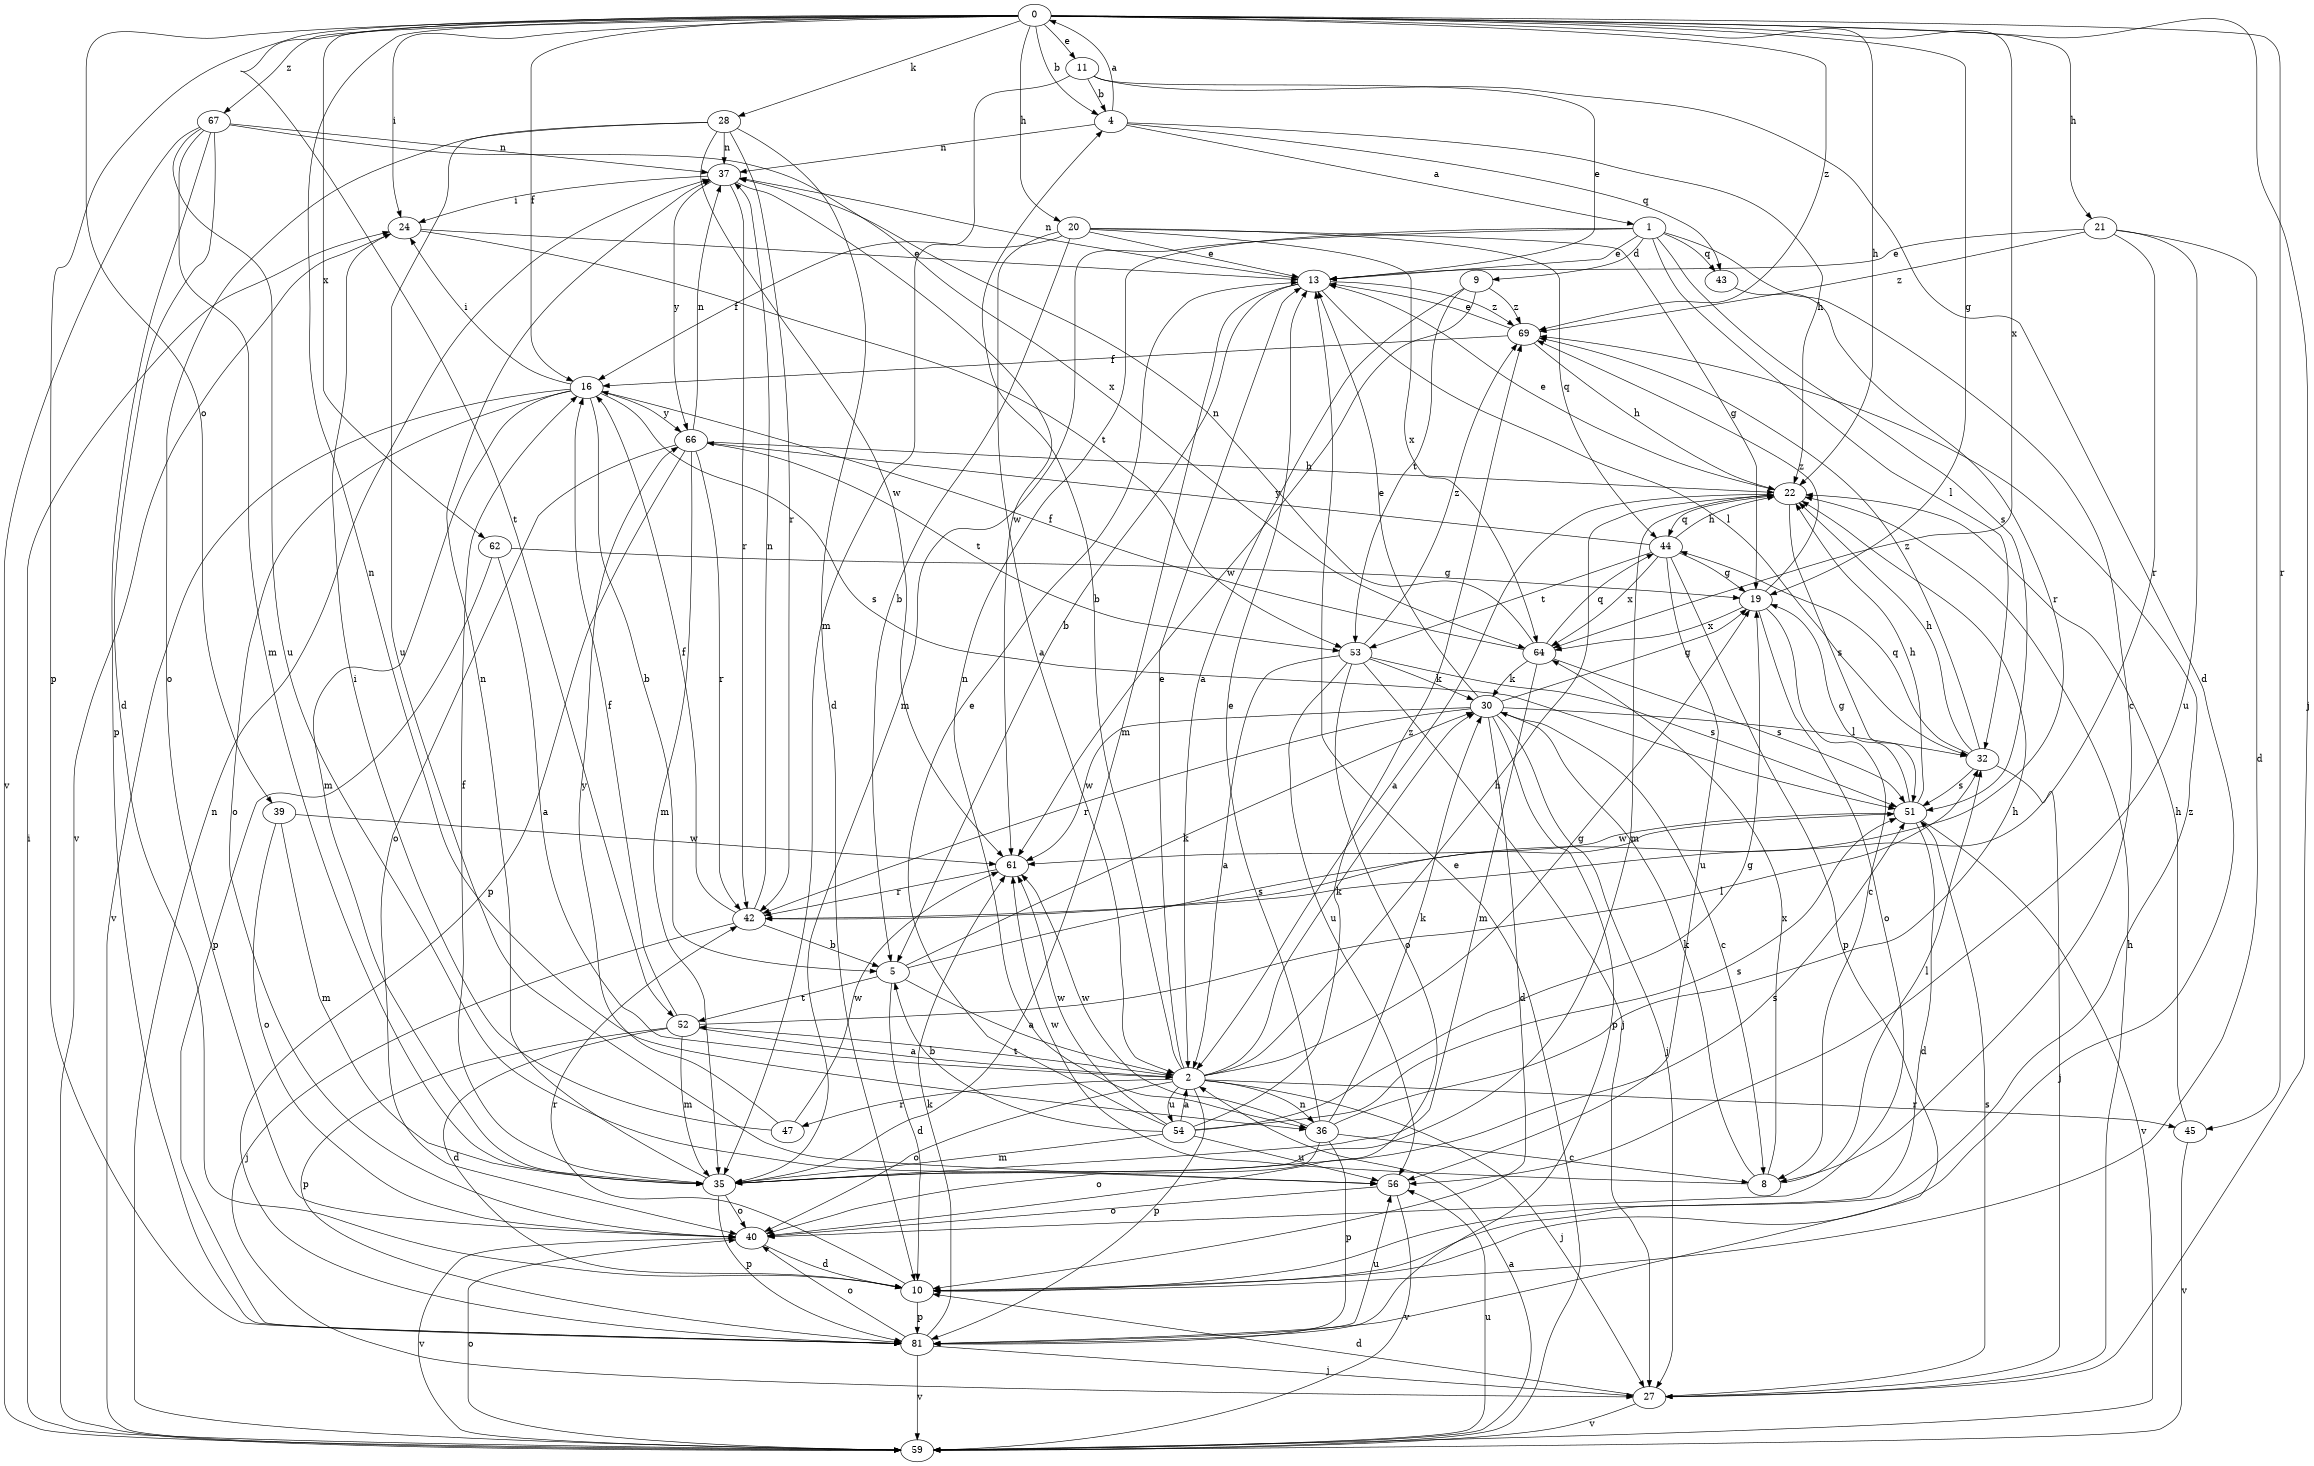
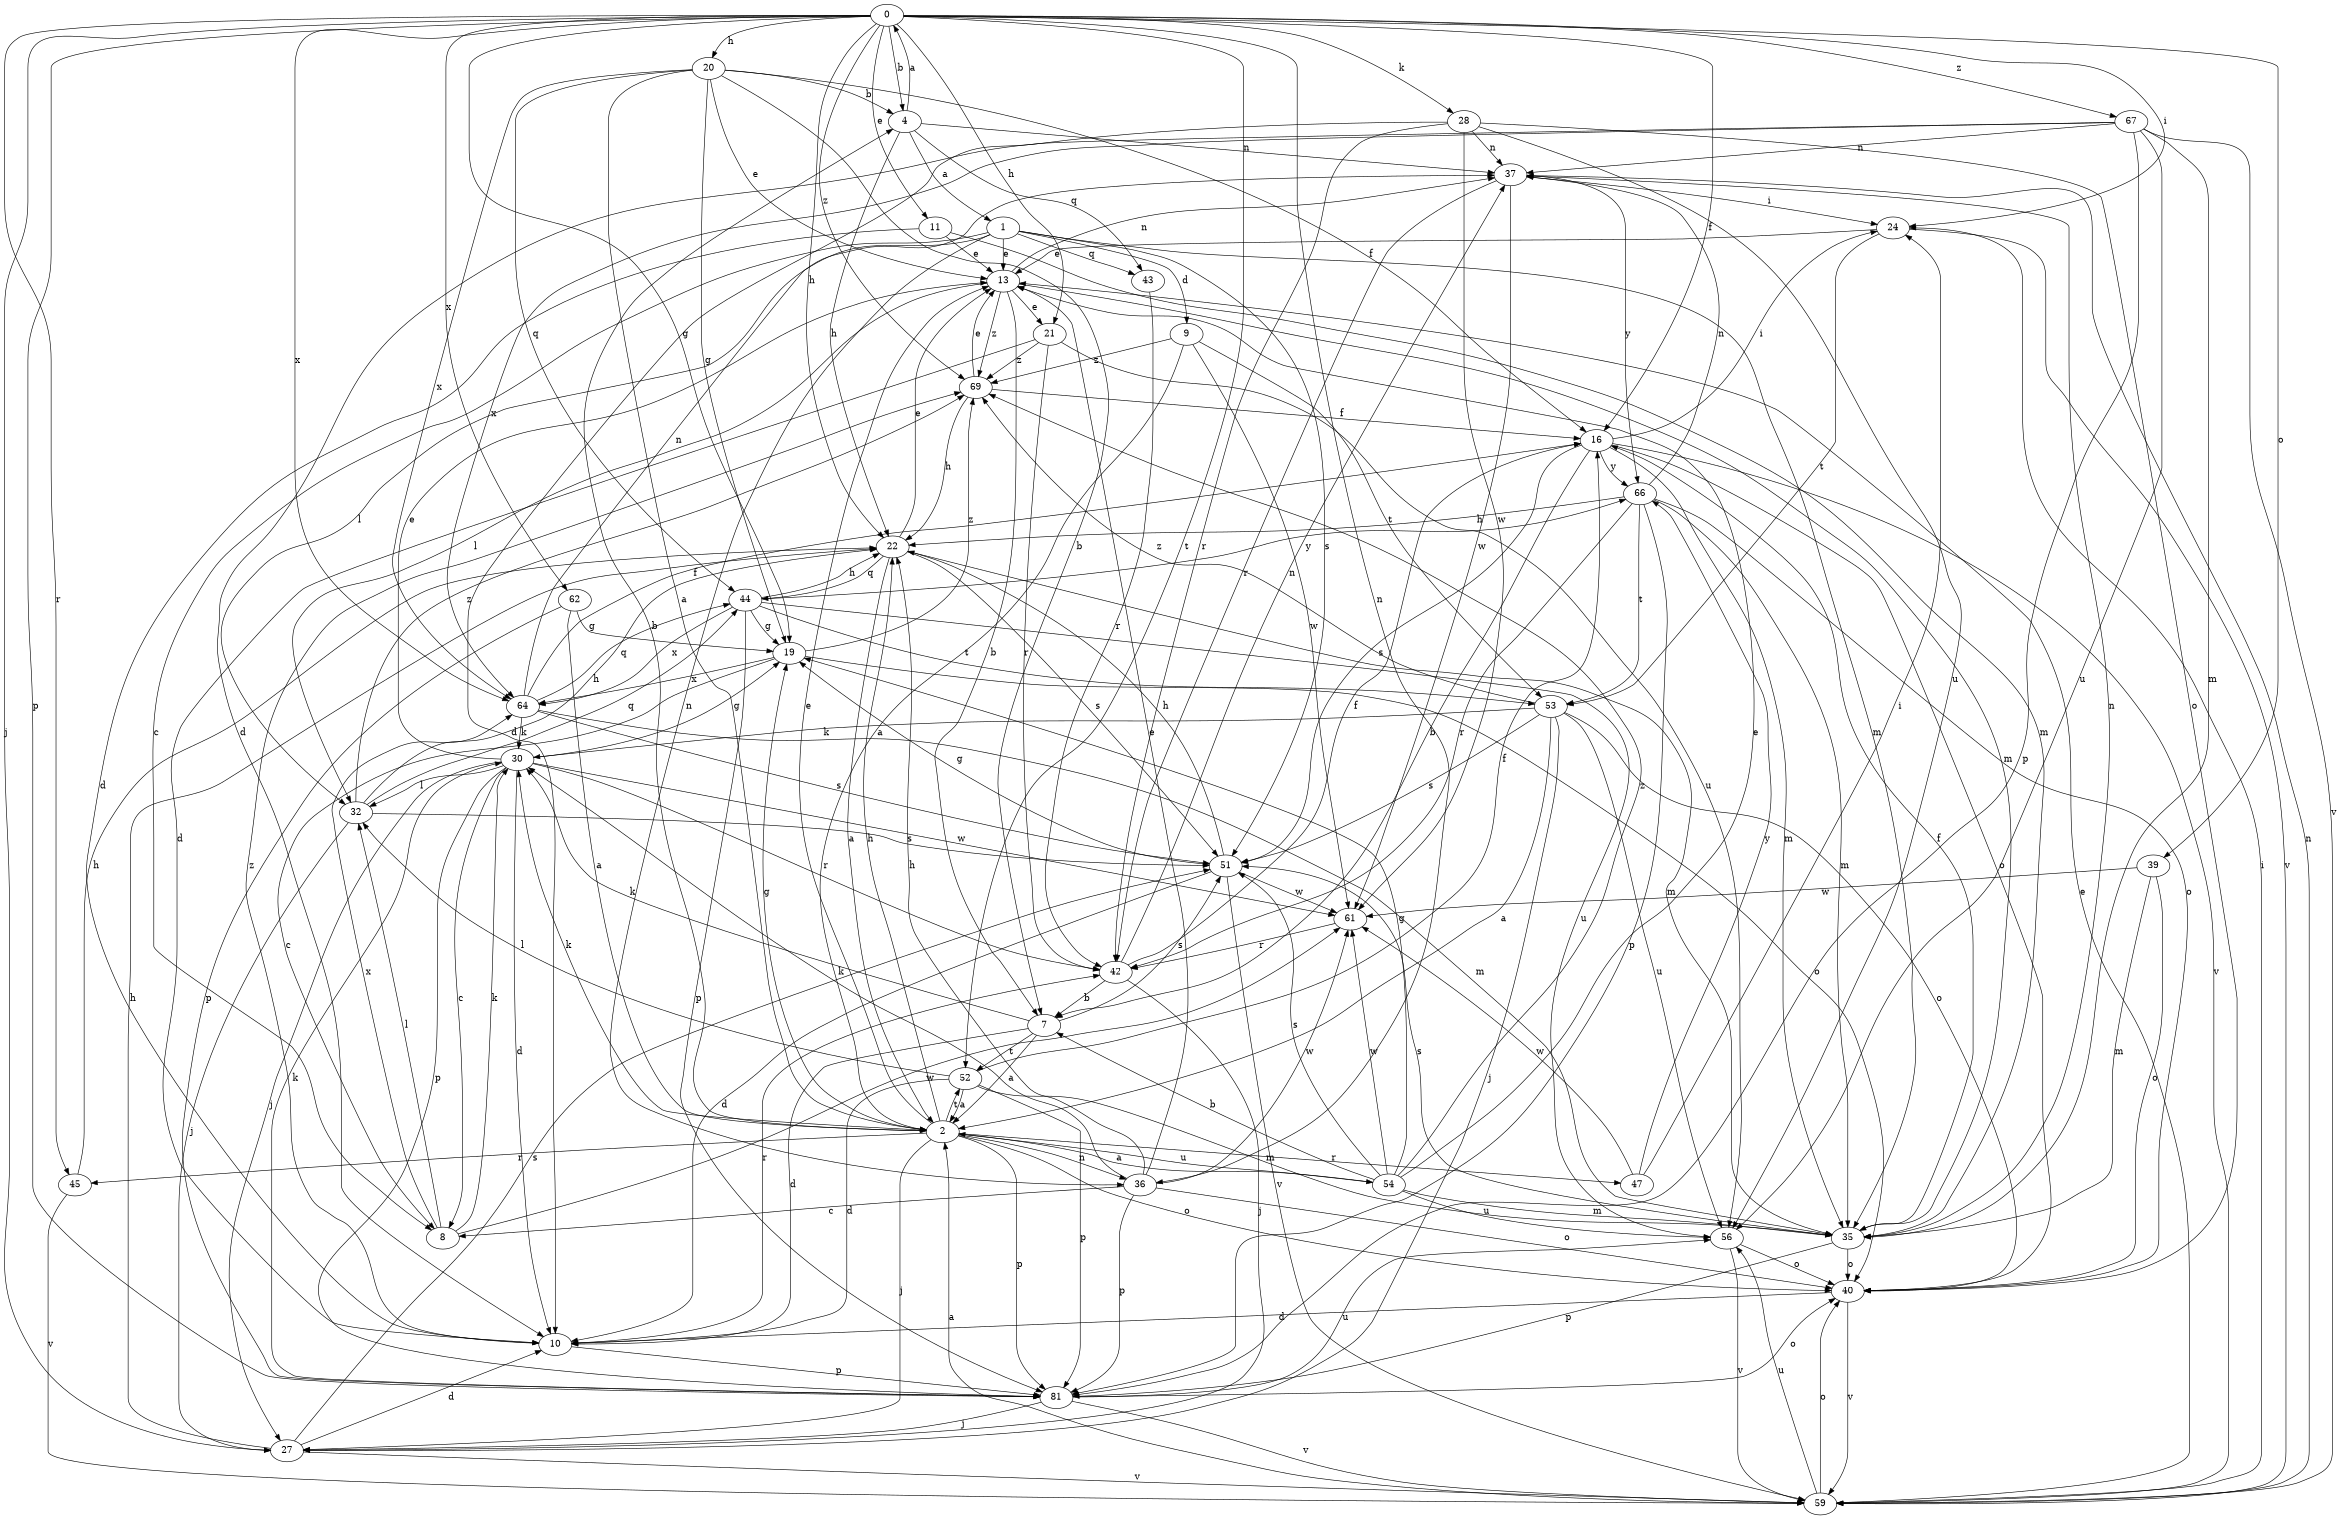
(1095, 92) -> (833, 88)
(1731, 268) -> (1026, 305)
(893, 972) -> (1044, 1025)
(925, 1103) -> (282, 1368)
